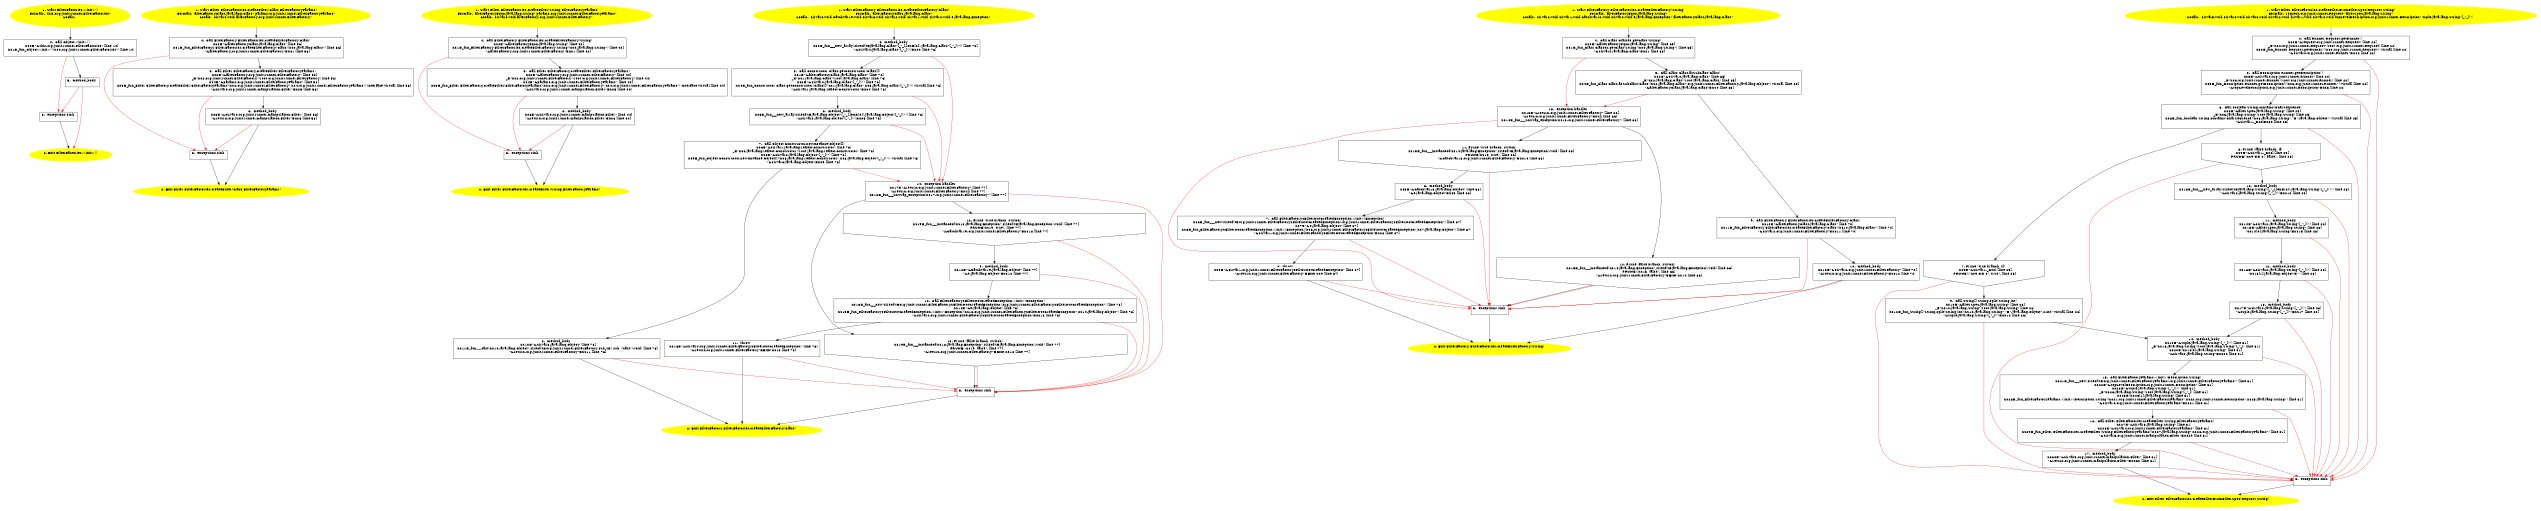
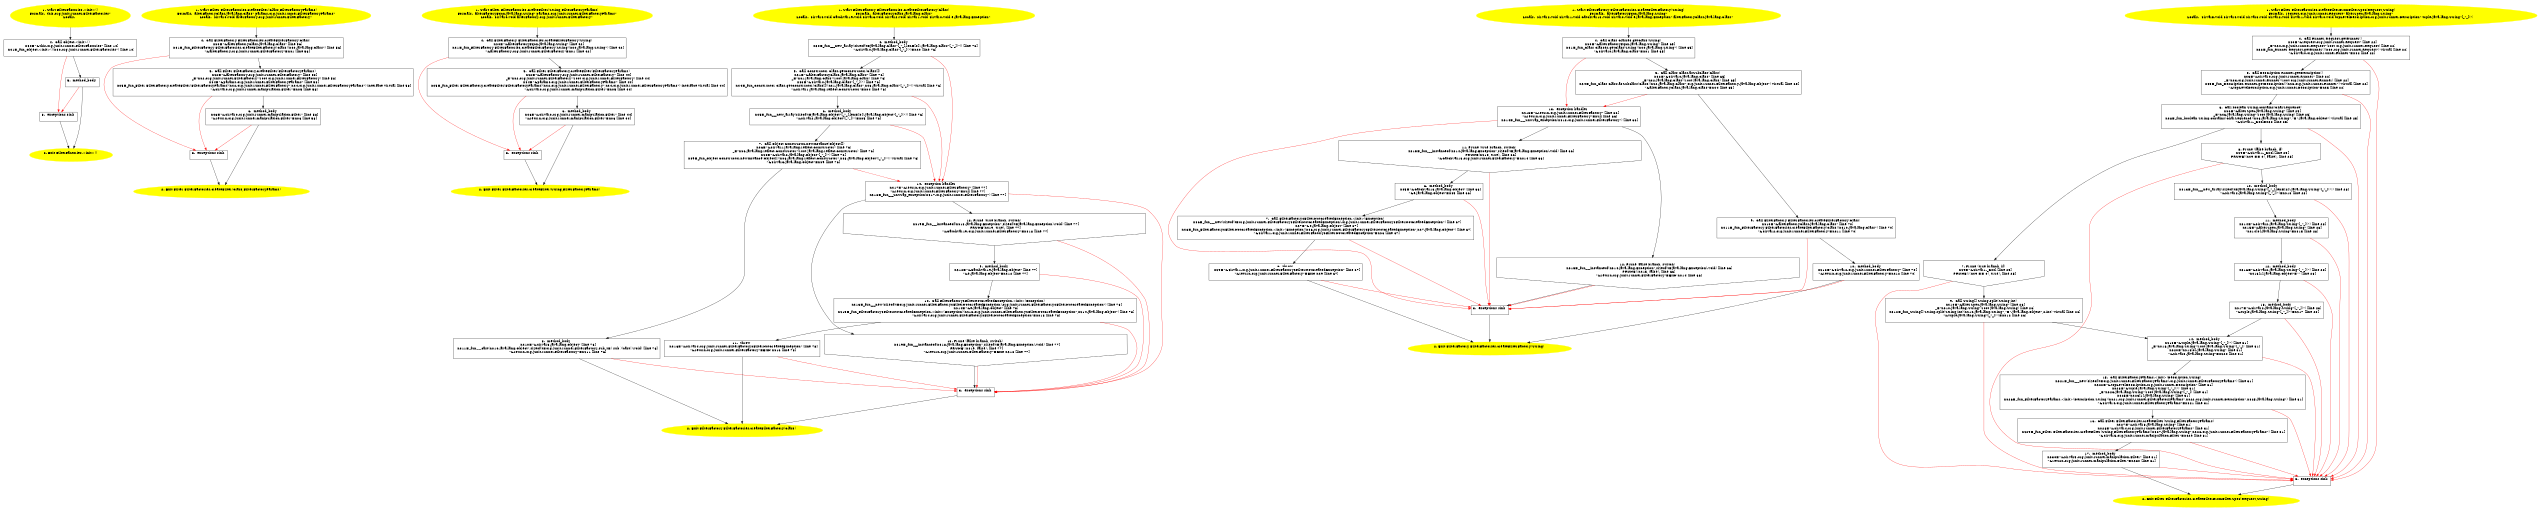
(81, 117) -> (81, 117)
